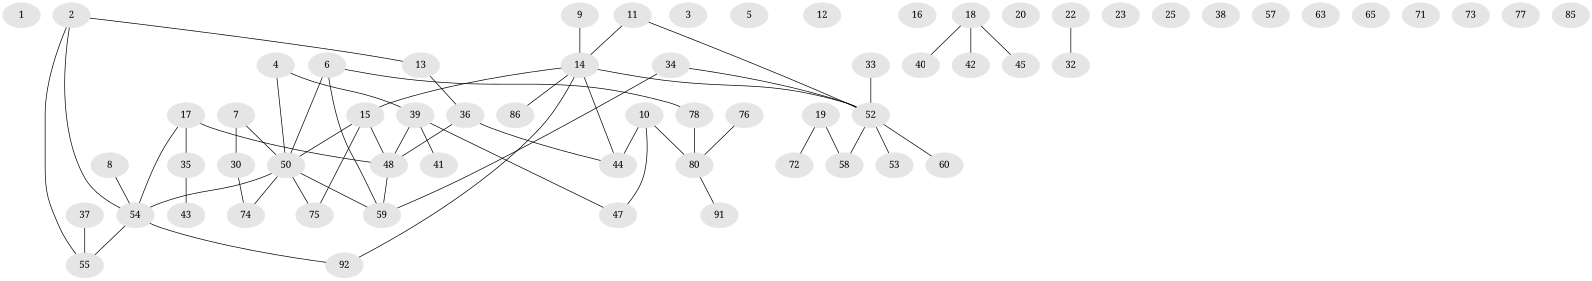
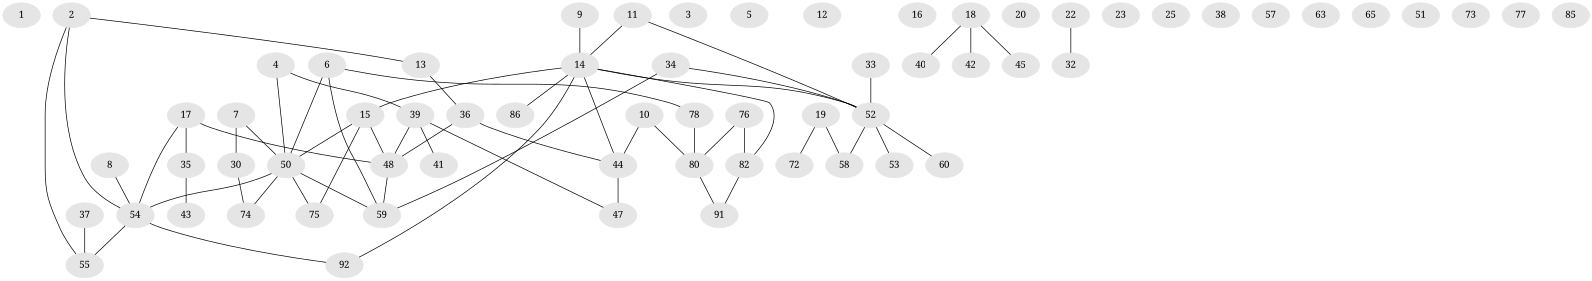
(1421, 15) -> (1421, 15)
none -> (744, 165)
(645, 168) -> (618, 190)
